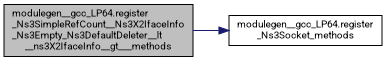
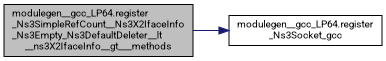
(306, 30) -> (306, 30)
